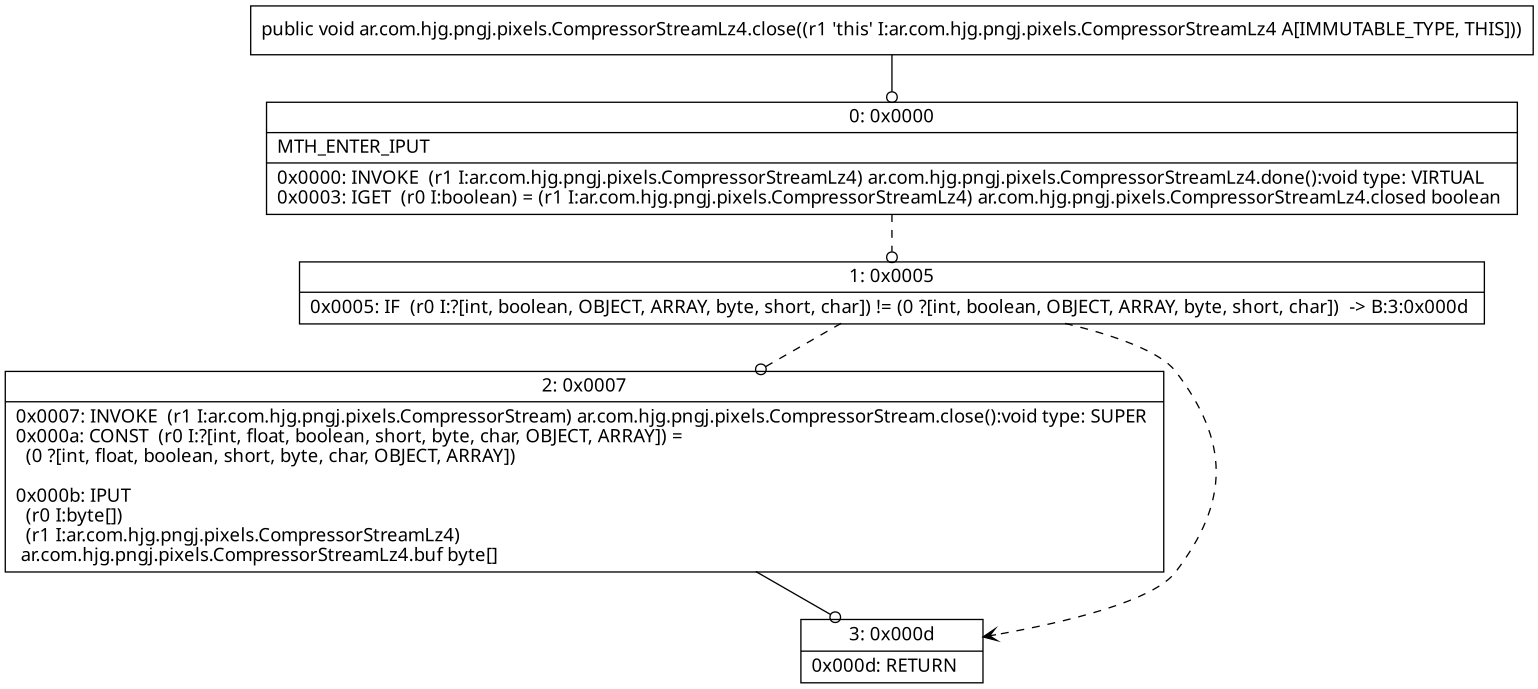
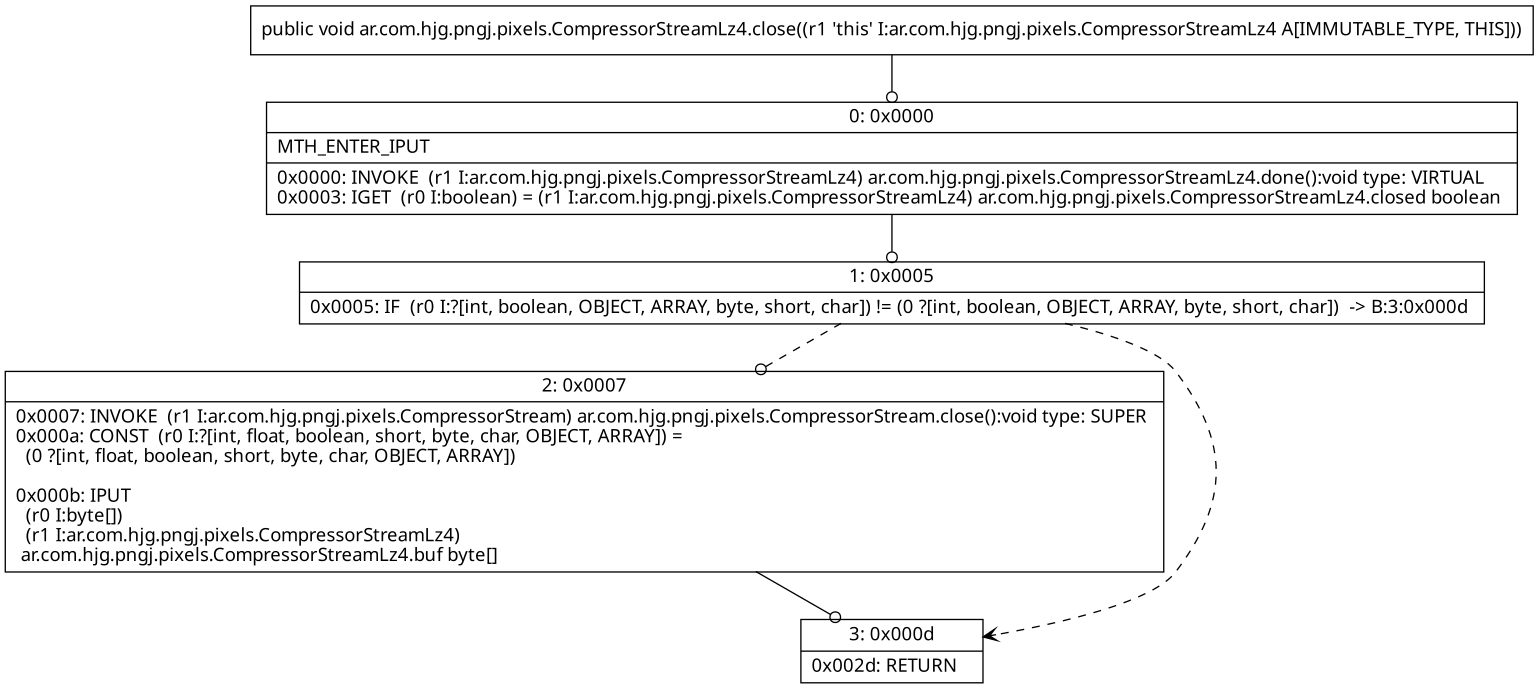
(892, 233) -> (892, 233)
(892, 666) -> (892, 666)
